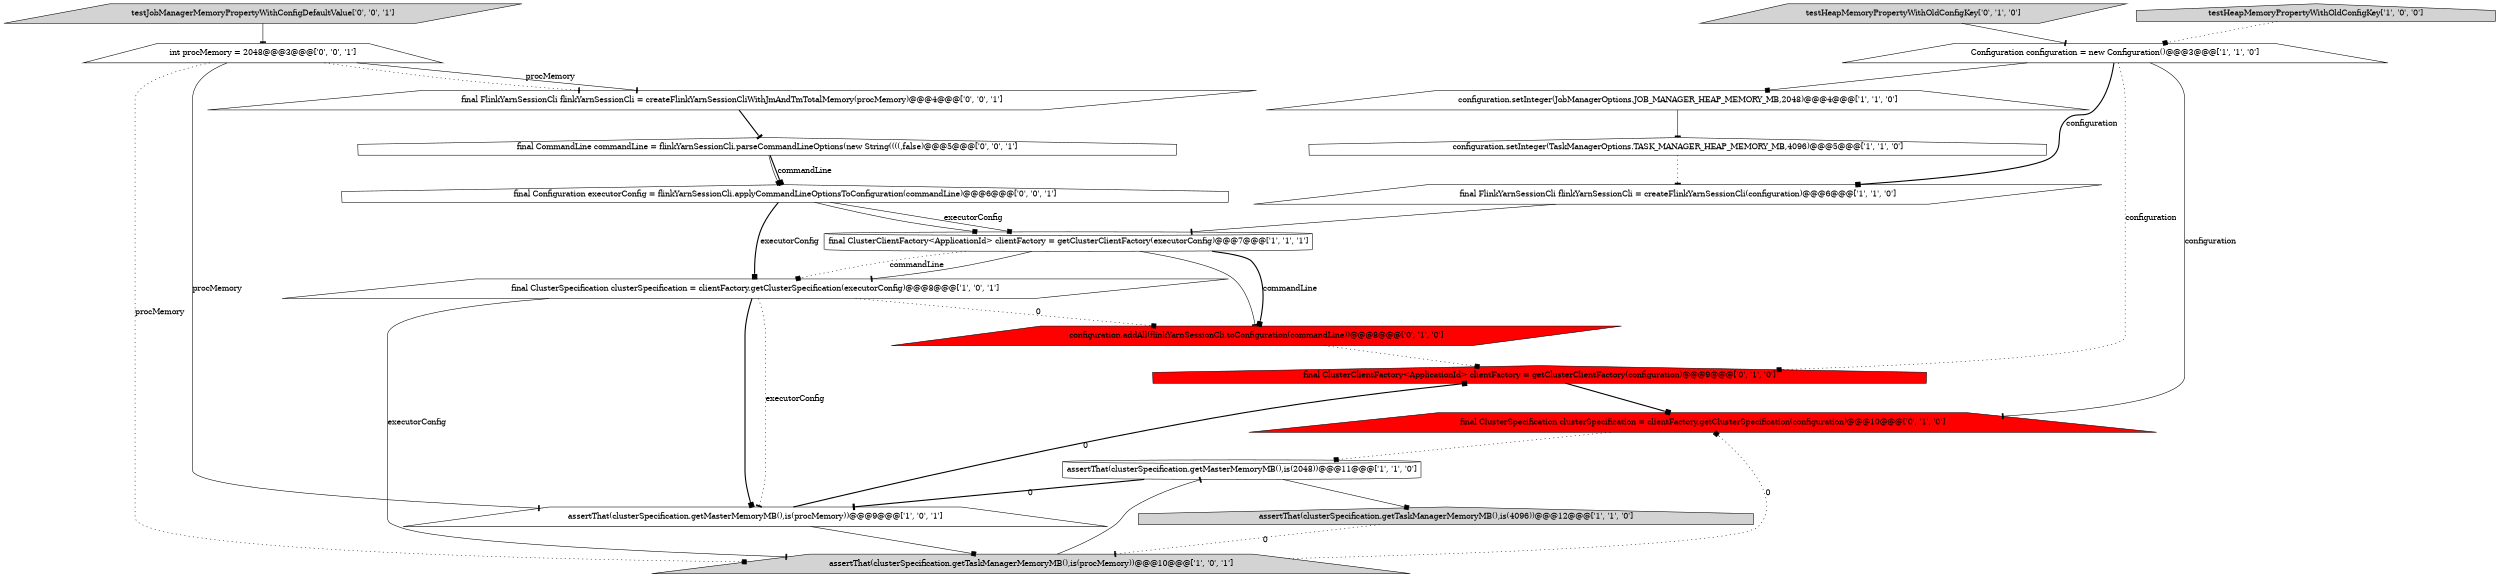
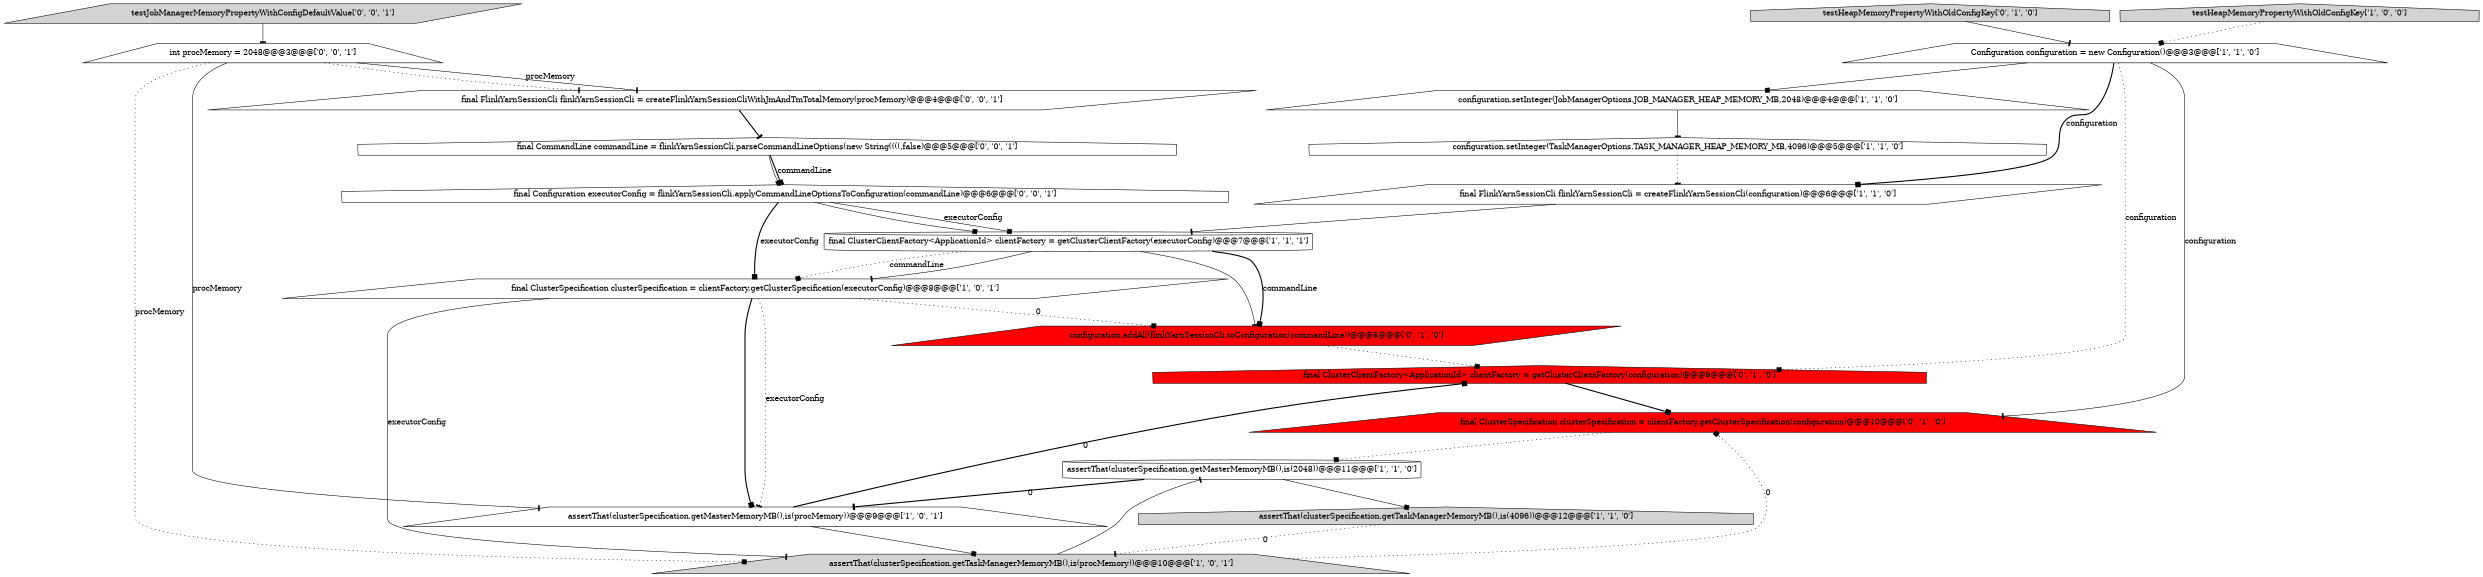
(1913, 14) -> (1930, 14)
